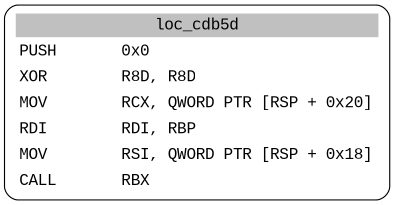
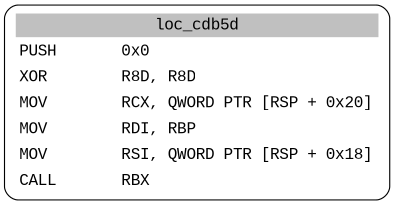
(108, 128) -> (108, 128)
